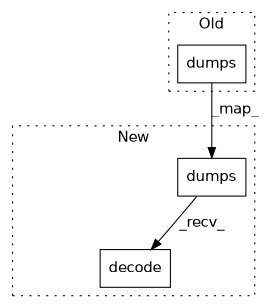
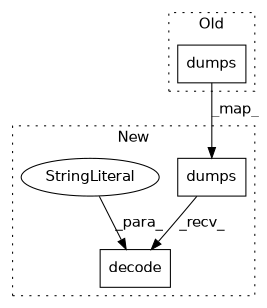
none -> (90, 177)
